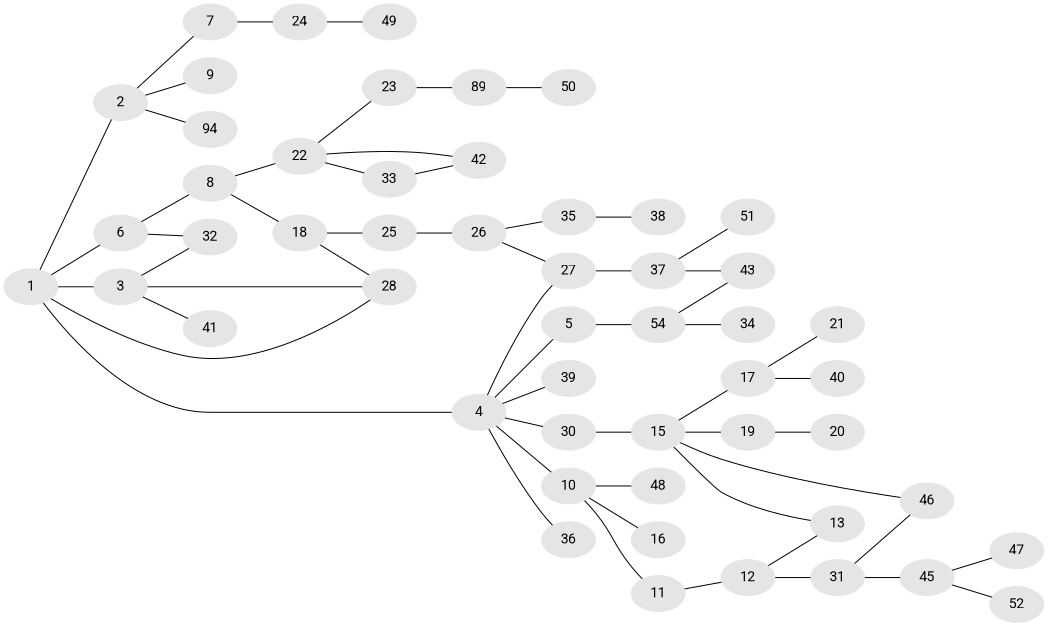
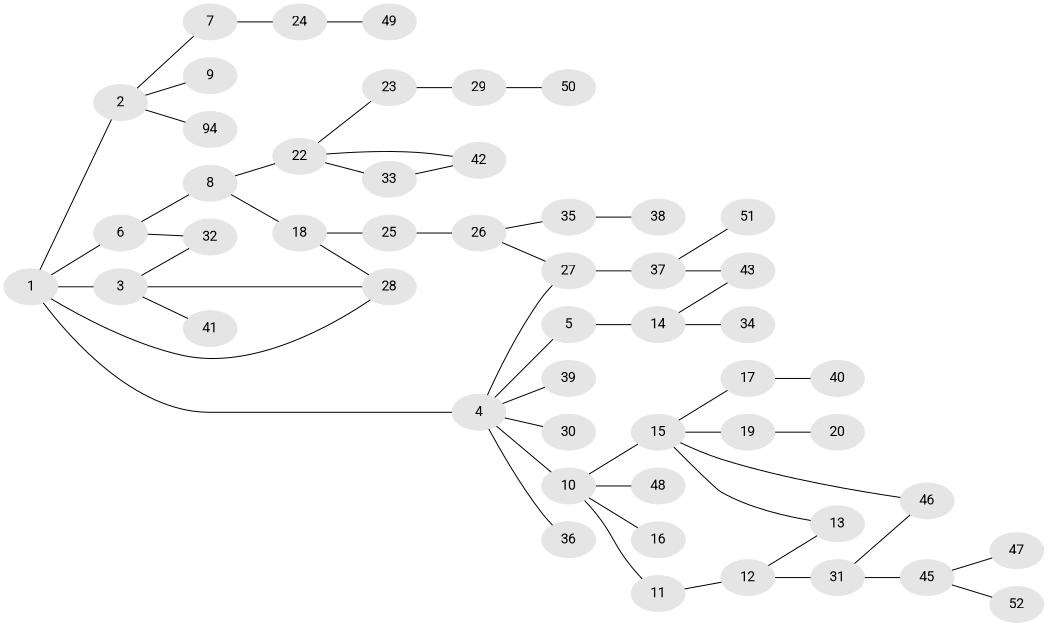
(479, 88) -> (479, 88)
(658, 325) -> (658, 325)
(837, 325) -> none
(614, 432) -> (613, 459)
